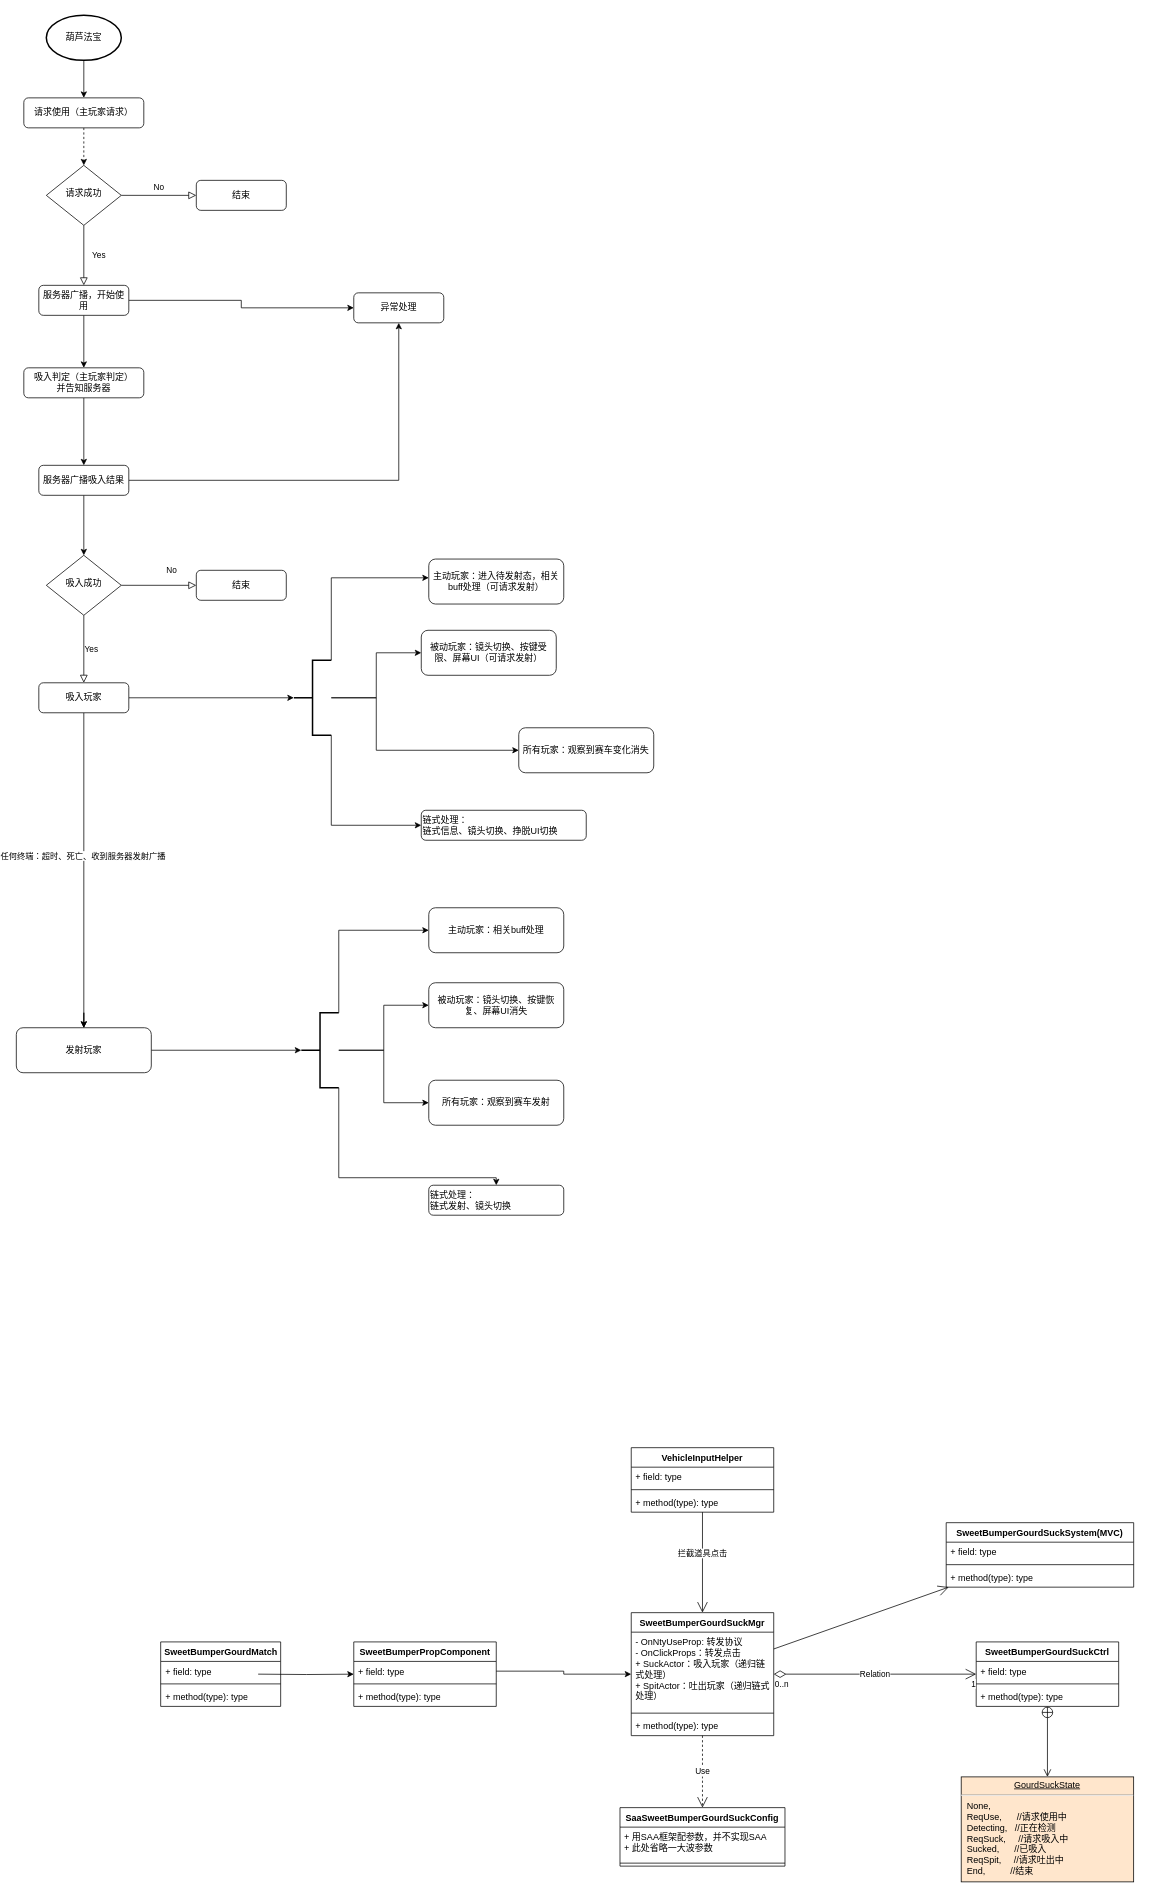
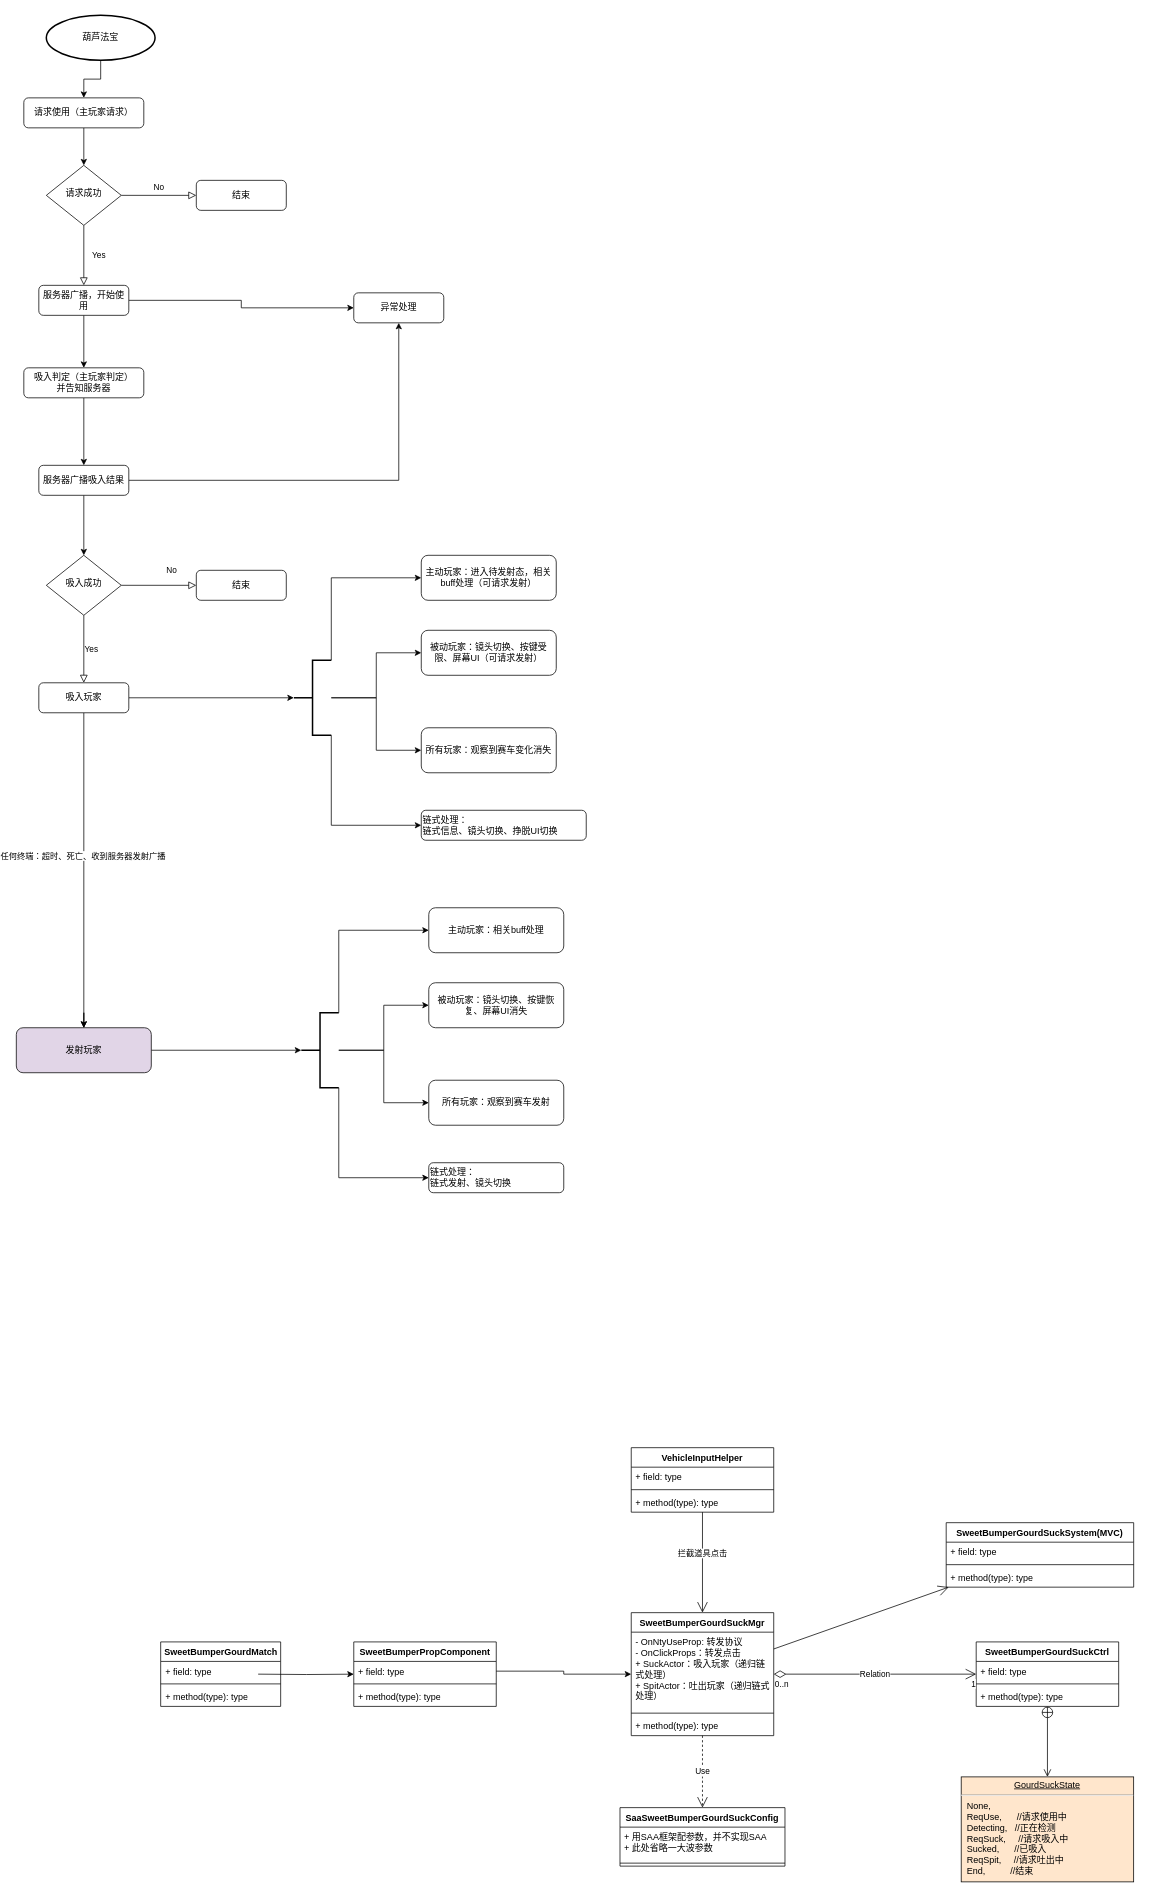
(84, 38) -> (101, 38)
(84, 143) -> (84, 143)
(496, 582) -> (489, 578)
(586, 750) -> (489, 750)
(84, 1050) -> (84, 1050)
(496, 1200) -> (496, 1178)
